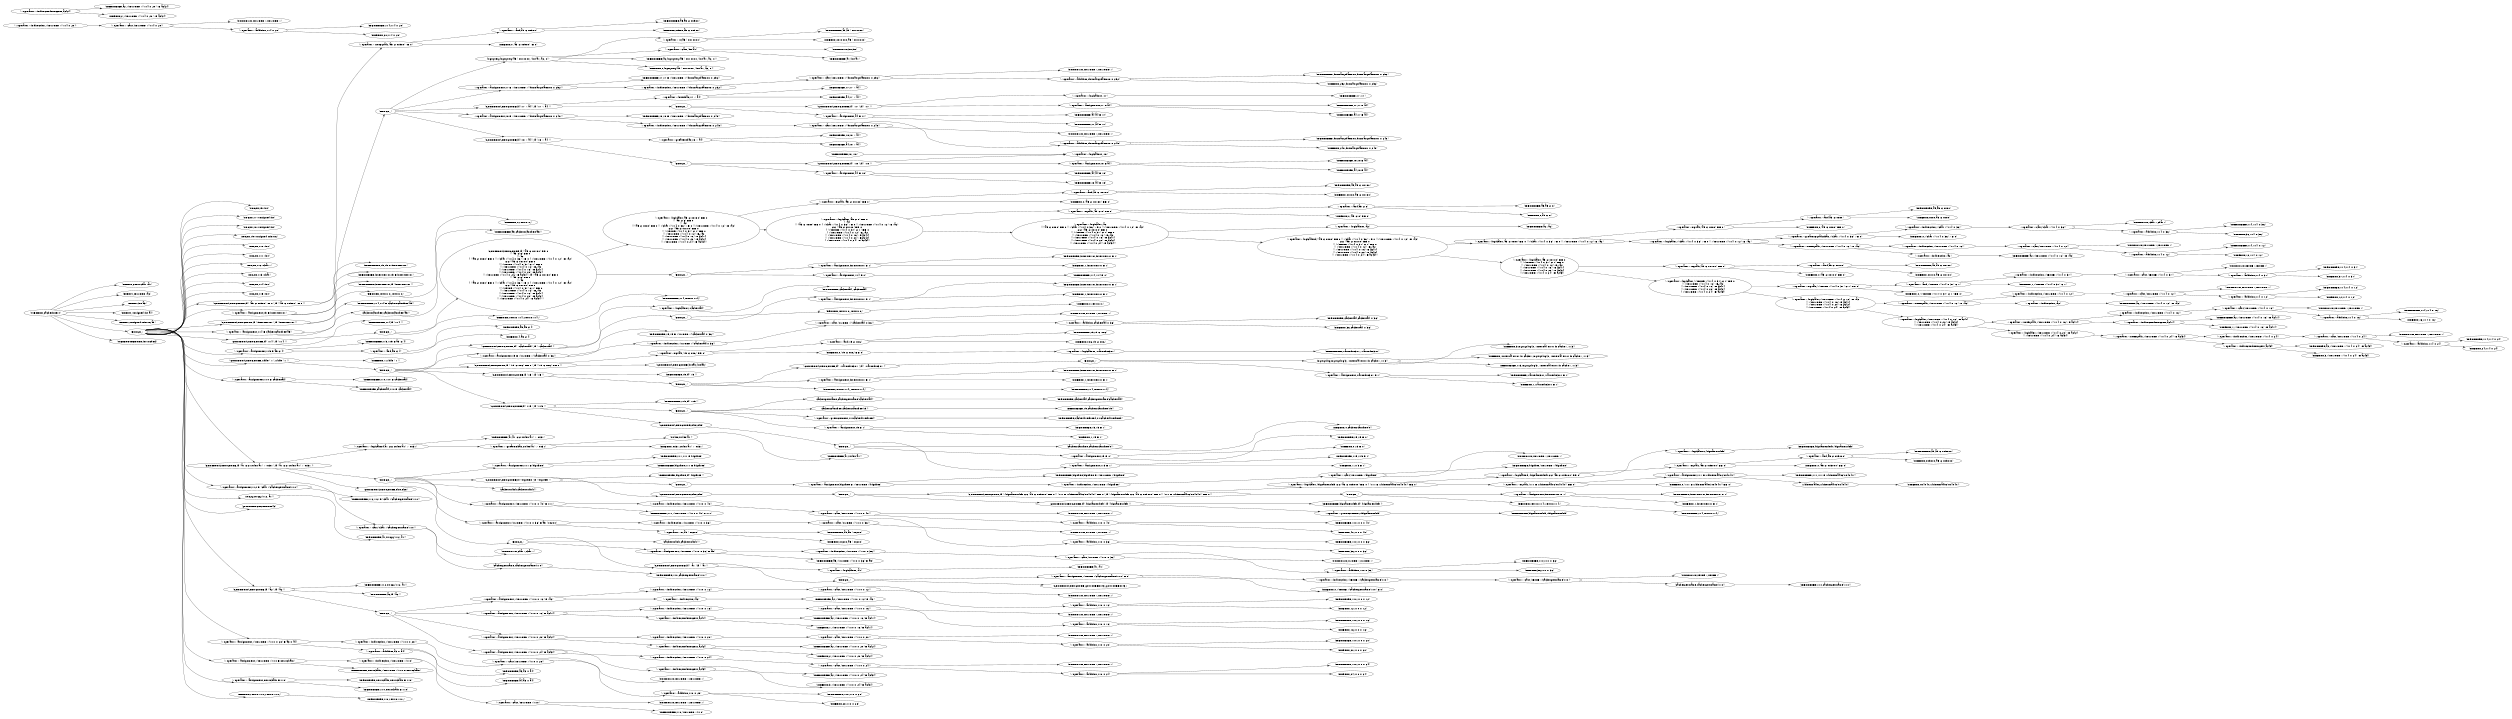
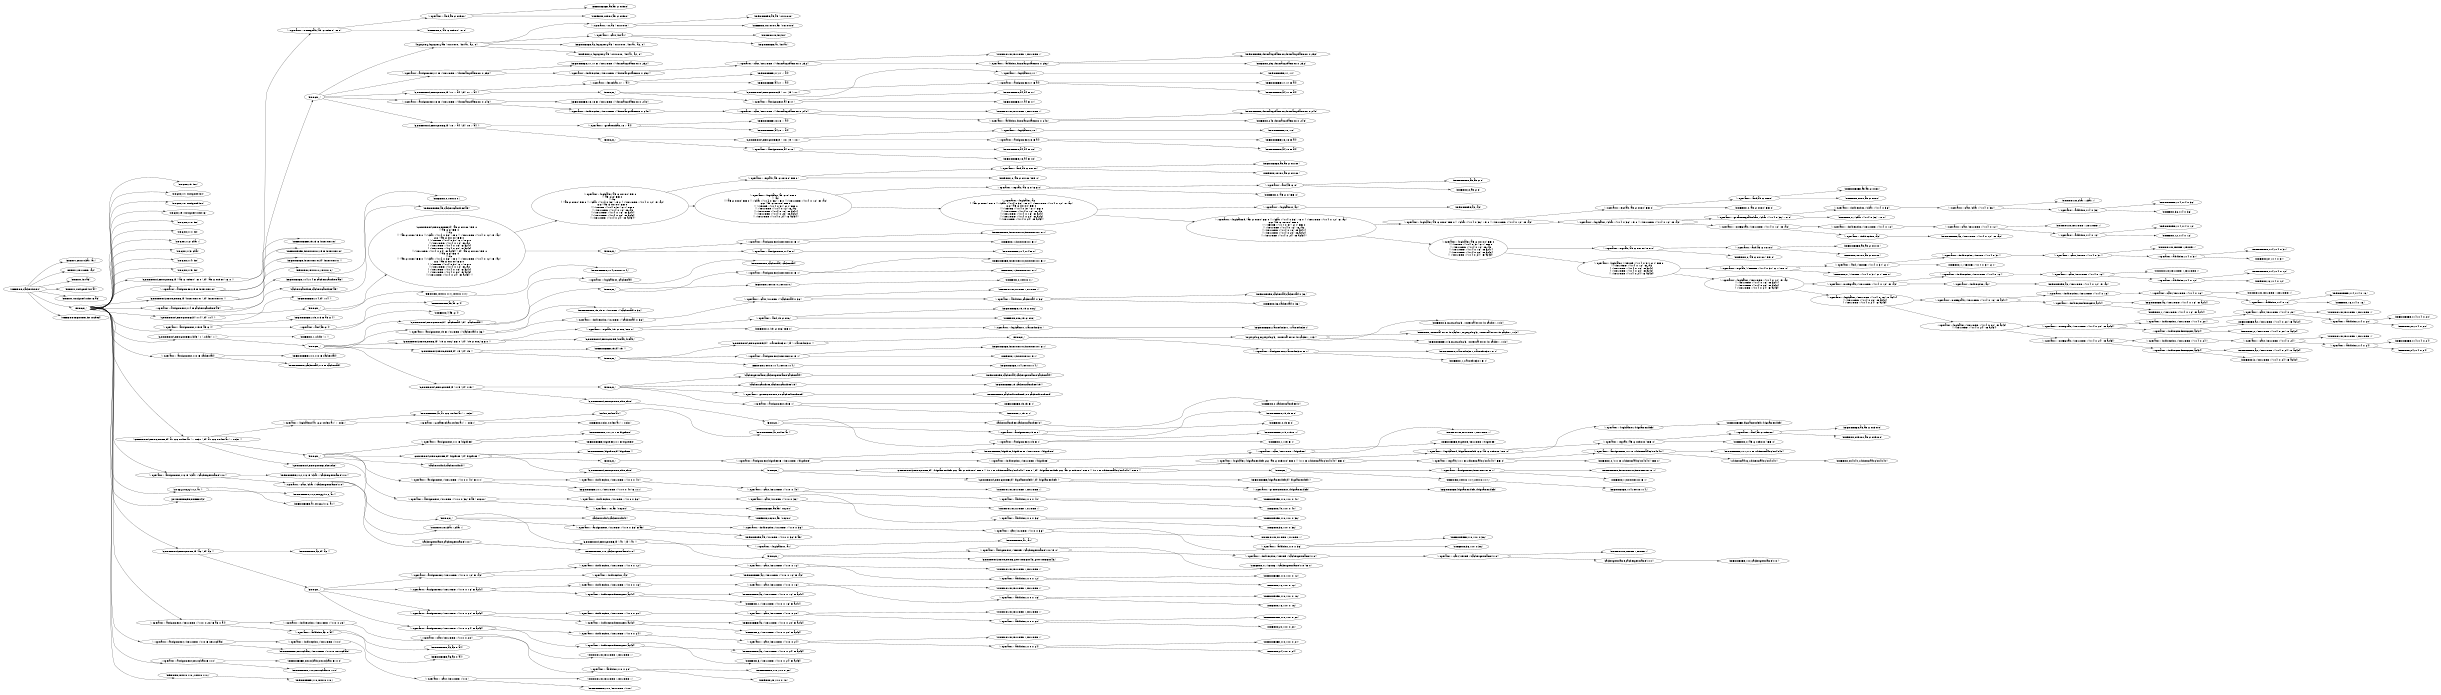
(964, 154) -> (1152, 130)
none -> (2078, 326)
(681, 401) -> none
(518, 480) -> (447, 456)
(324, 587) -> (246, 492)
(518, 681) -> (447, 657)
(845, 704) -> (773, 680)
